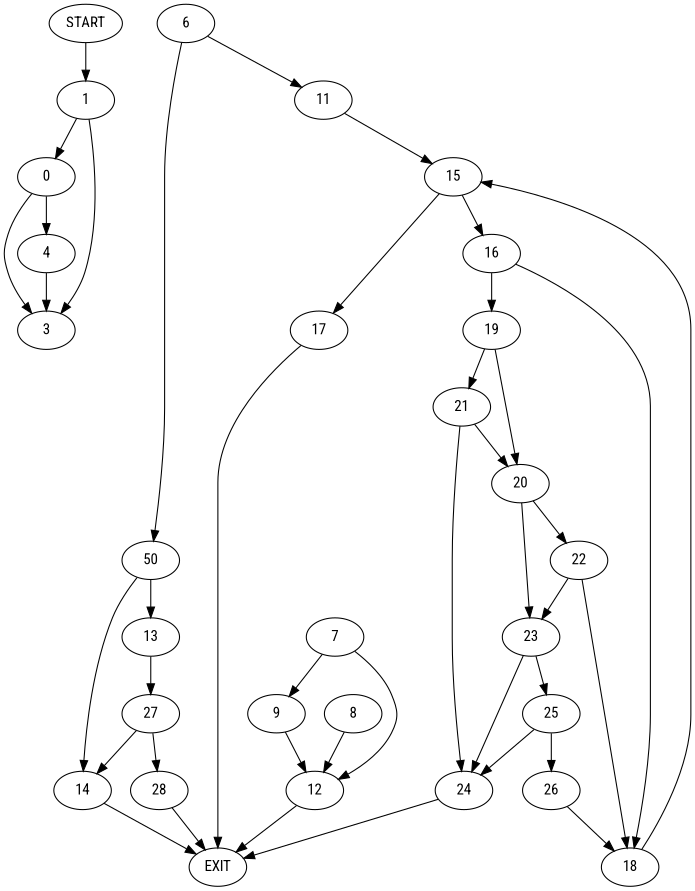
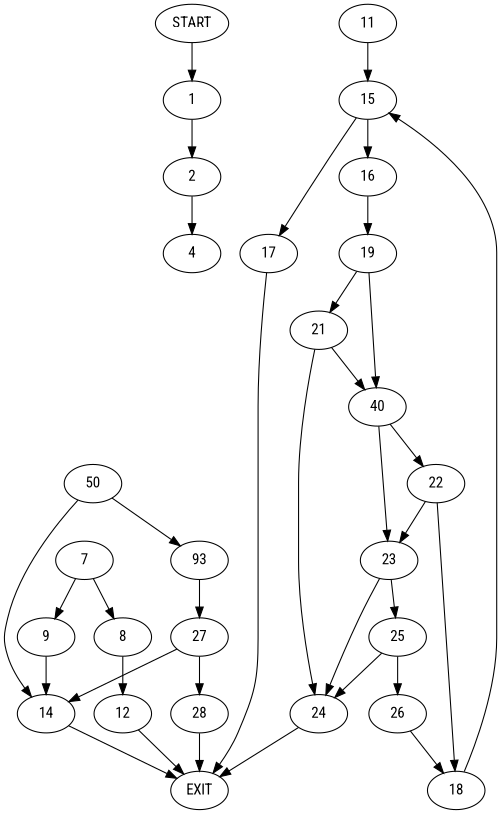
(186, 23) -> none
(46, 177) -> (192, 177)
(46, 330) -> none
(520, 484) -> (377, 407)
(650, 519) -> none
(151, 637) -> (199, 560)
(397, 715) -> (101, 594)
(293, 747) -> (46, 670)
